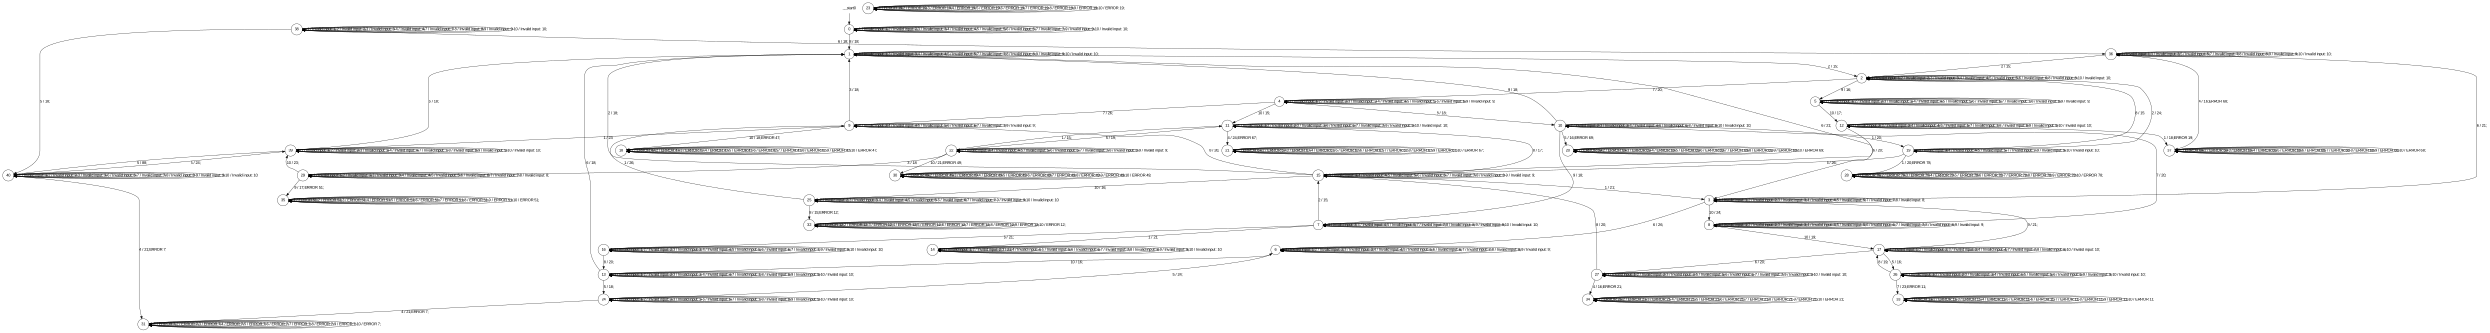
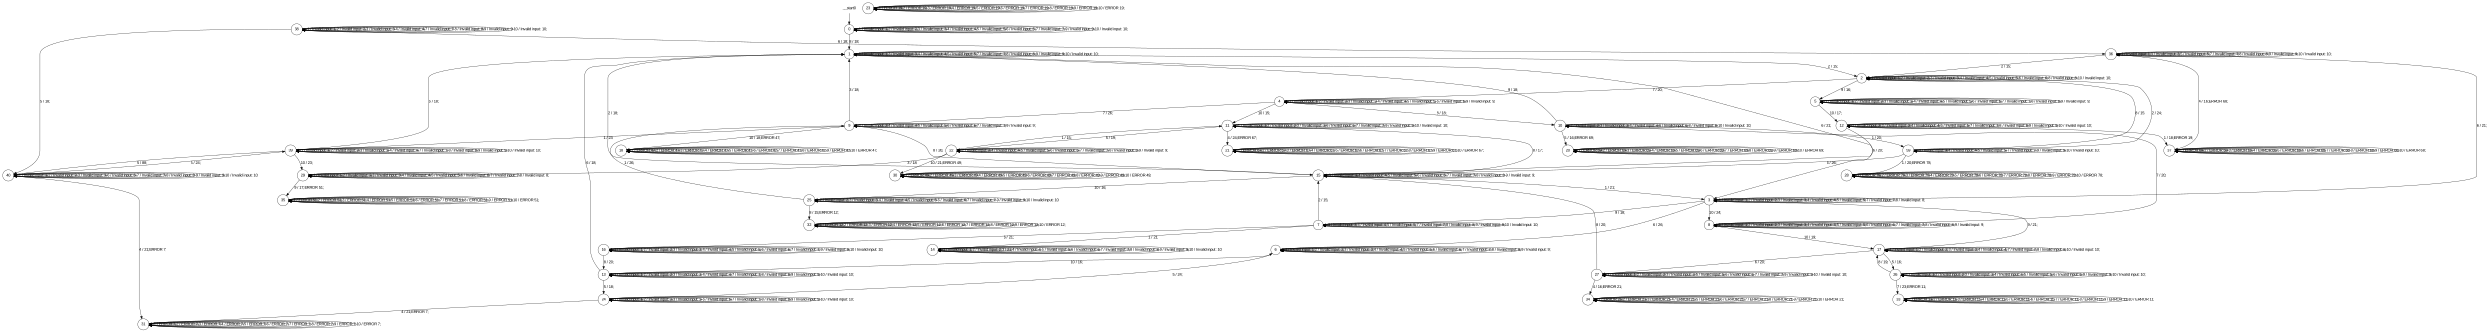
(1101, 135) -> (1078, 164)
(1908, 151) -> (1908, 151)
(289, 167) -> (299, 160)
(1481, 210) -> (1515, 218)
